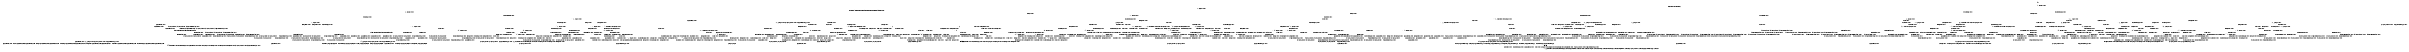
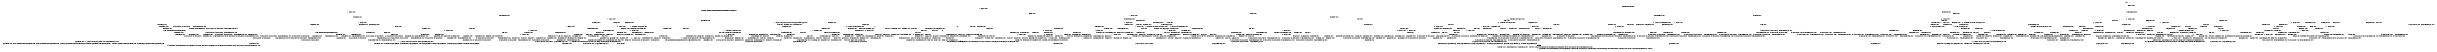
none -> (2115, 29)
(2043, 36) -> (2051, 36)
